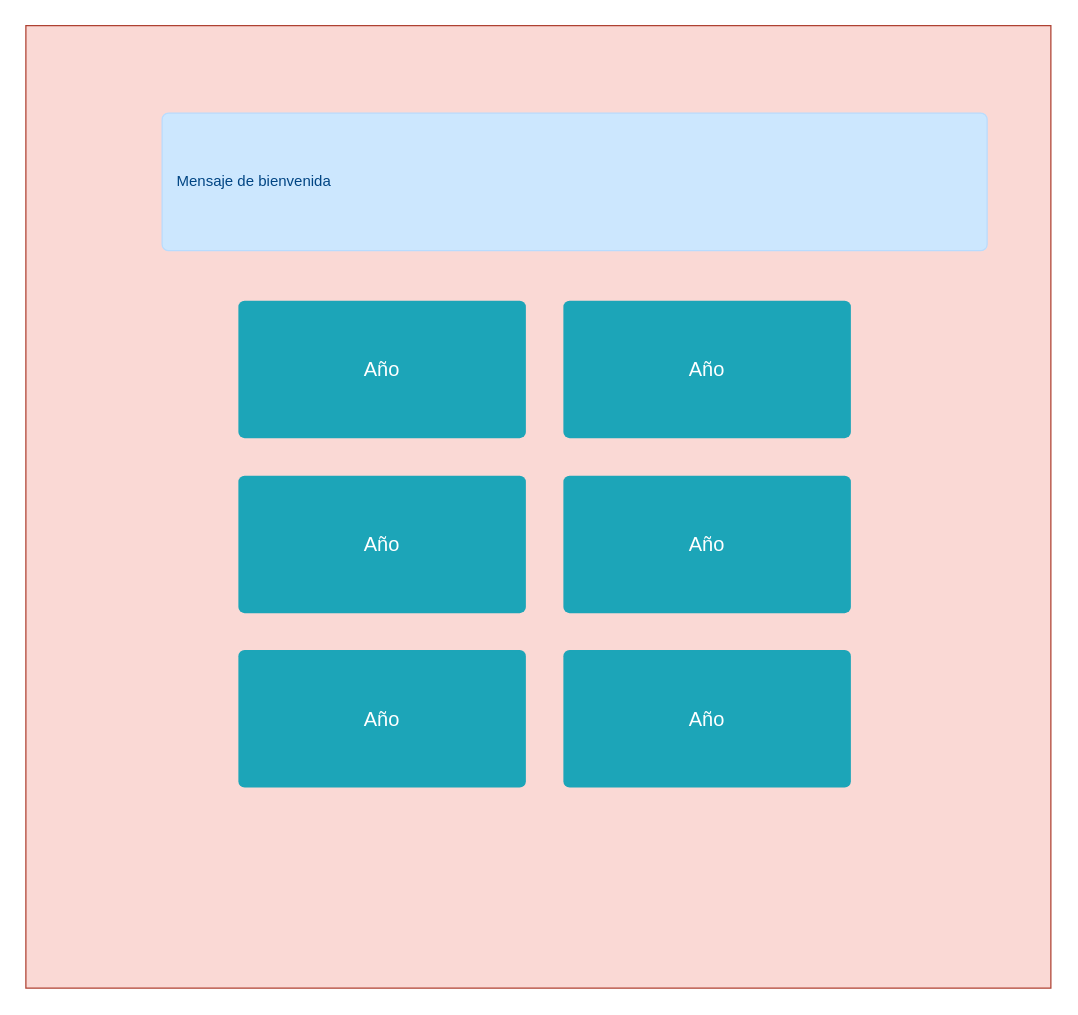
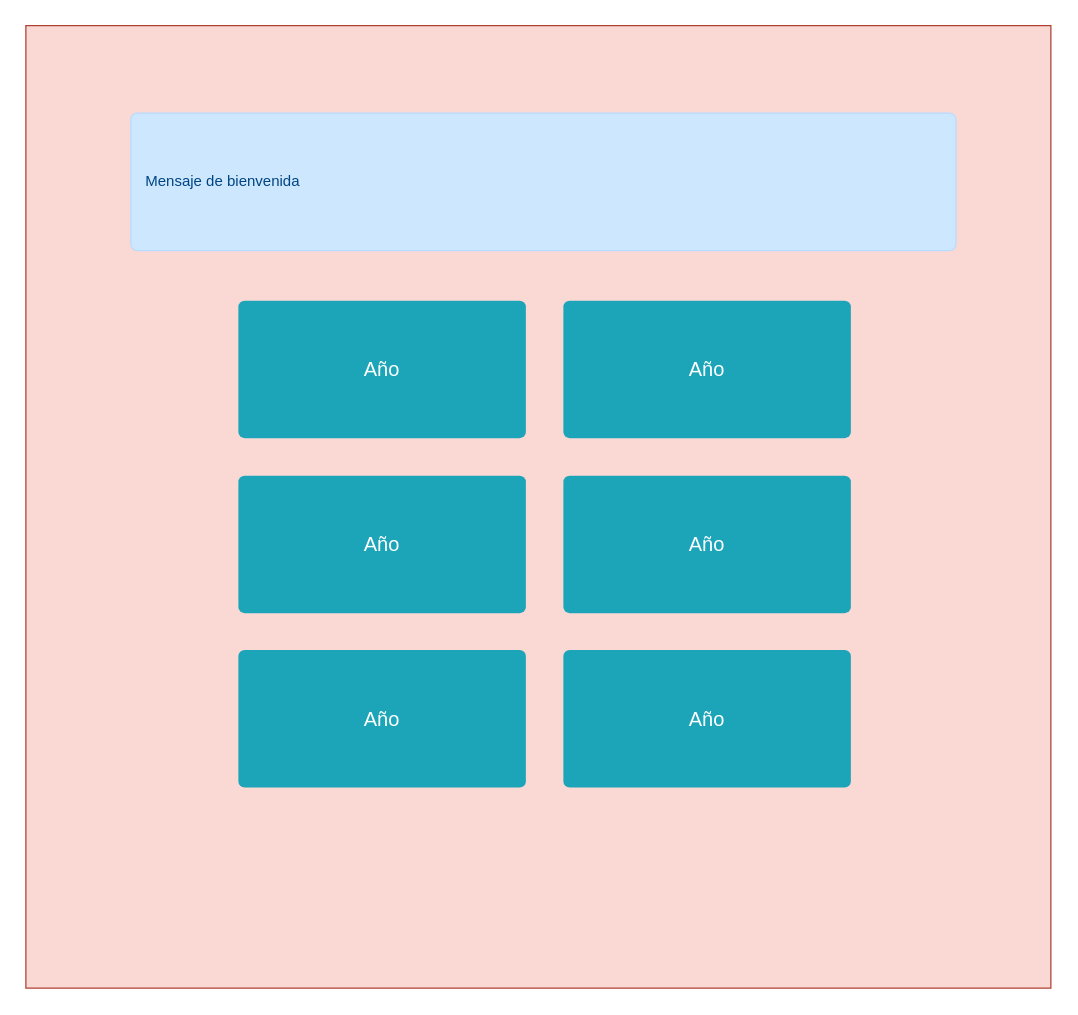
(574, 182) -> (543, 182)
